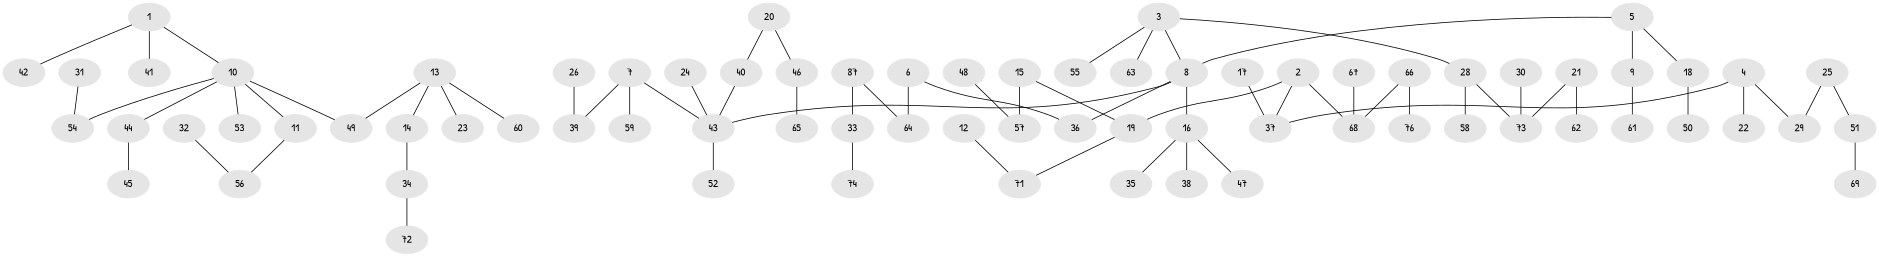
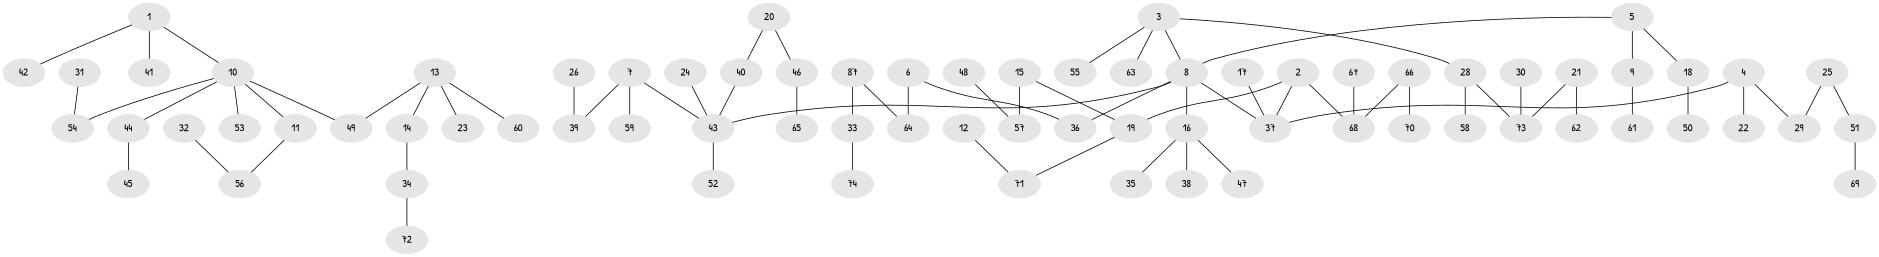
none -> (1231, 102)
(1410, 128) -> (1410, 128)
